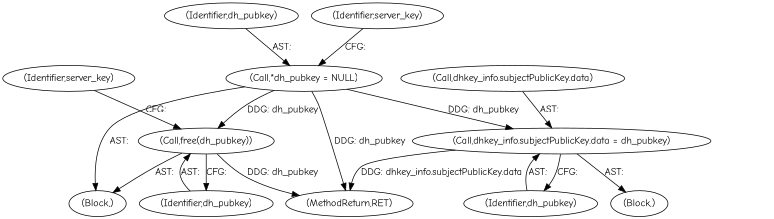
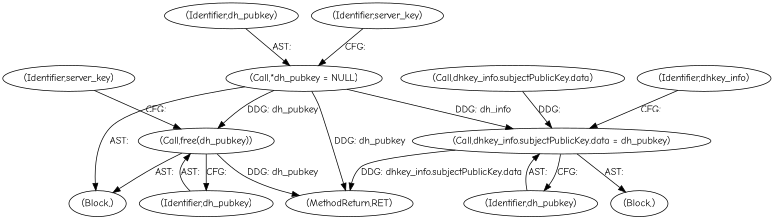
none -> (704, 78)
(484, 110) -> (484, 110)
(551, 110) -> (551, 110)
